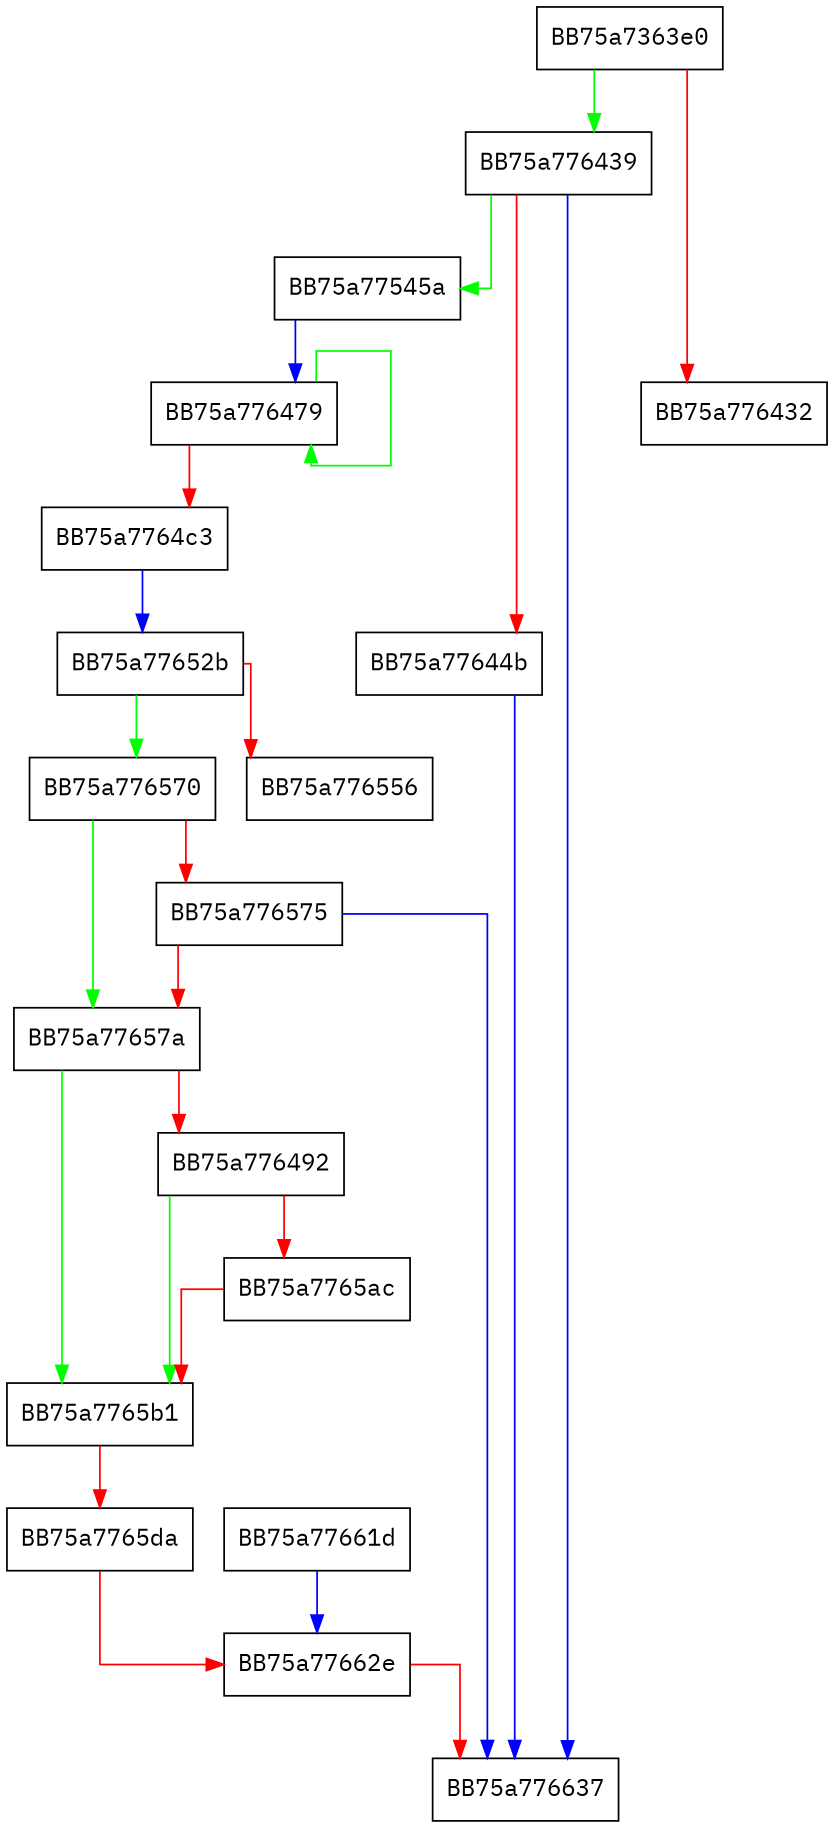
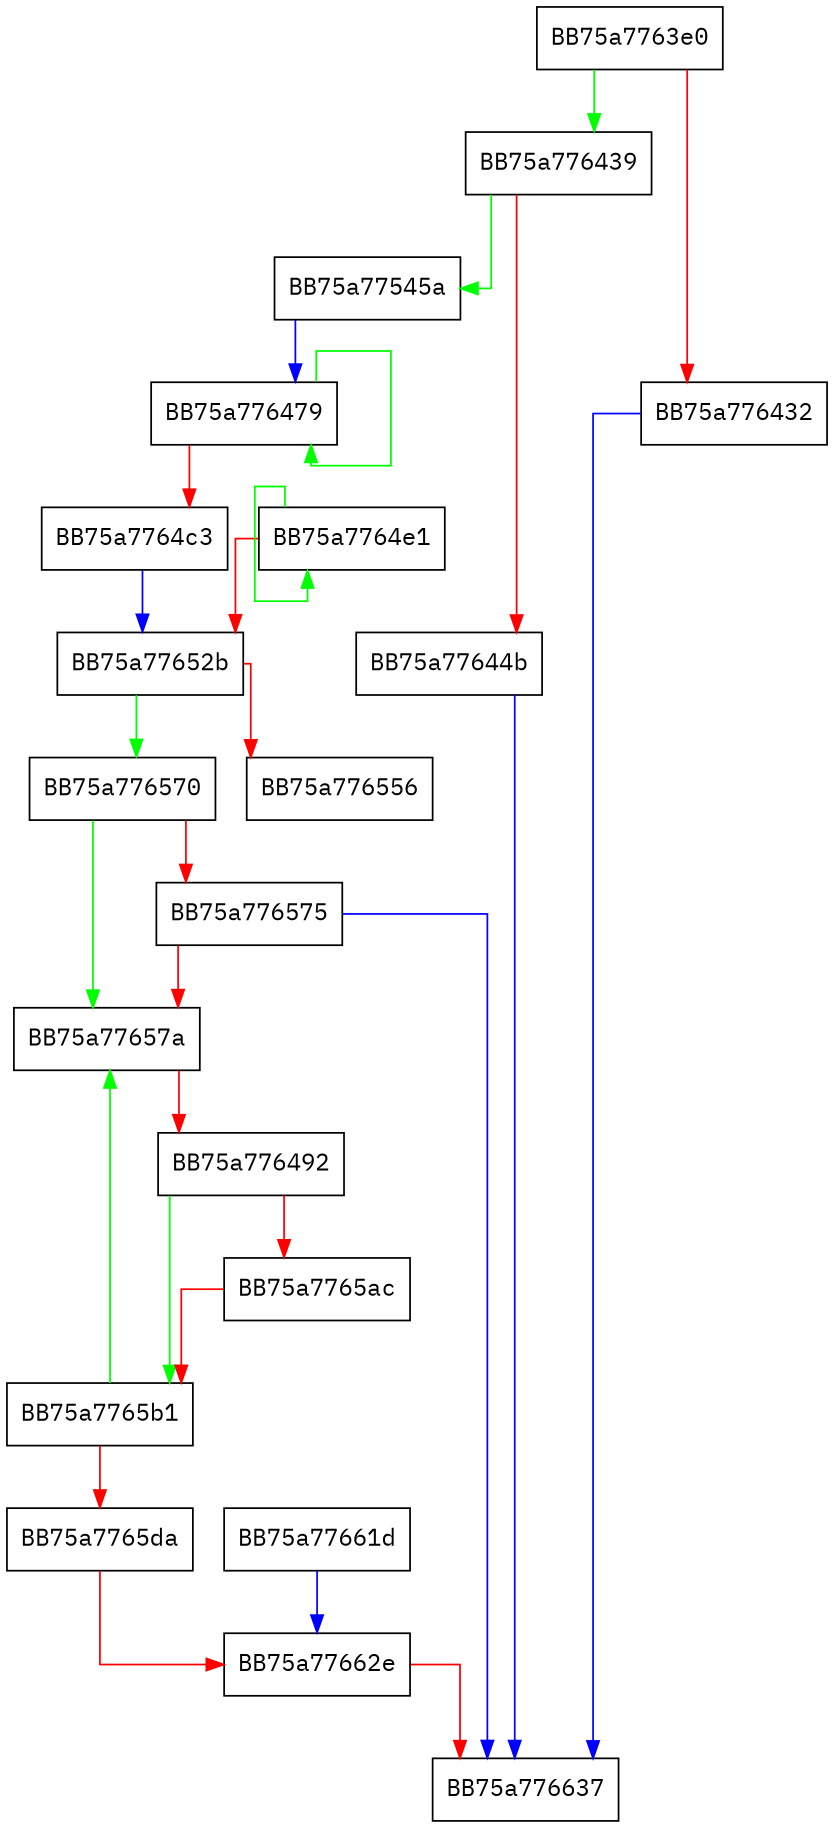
(630, 38) -> (630, 38)
none -> (352, 539)
(568, 968) -> (593, 1053)
(62, 1218) -> (110, 1235)
